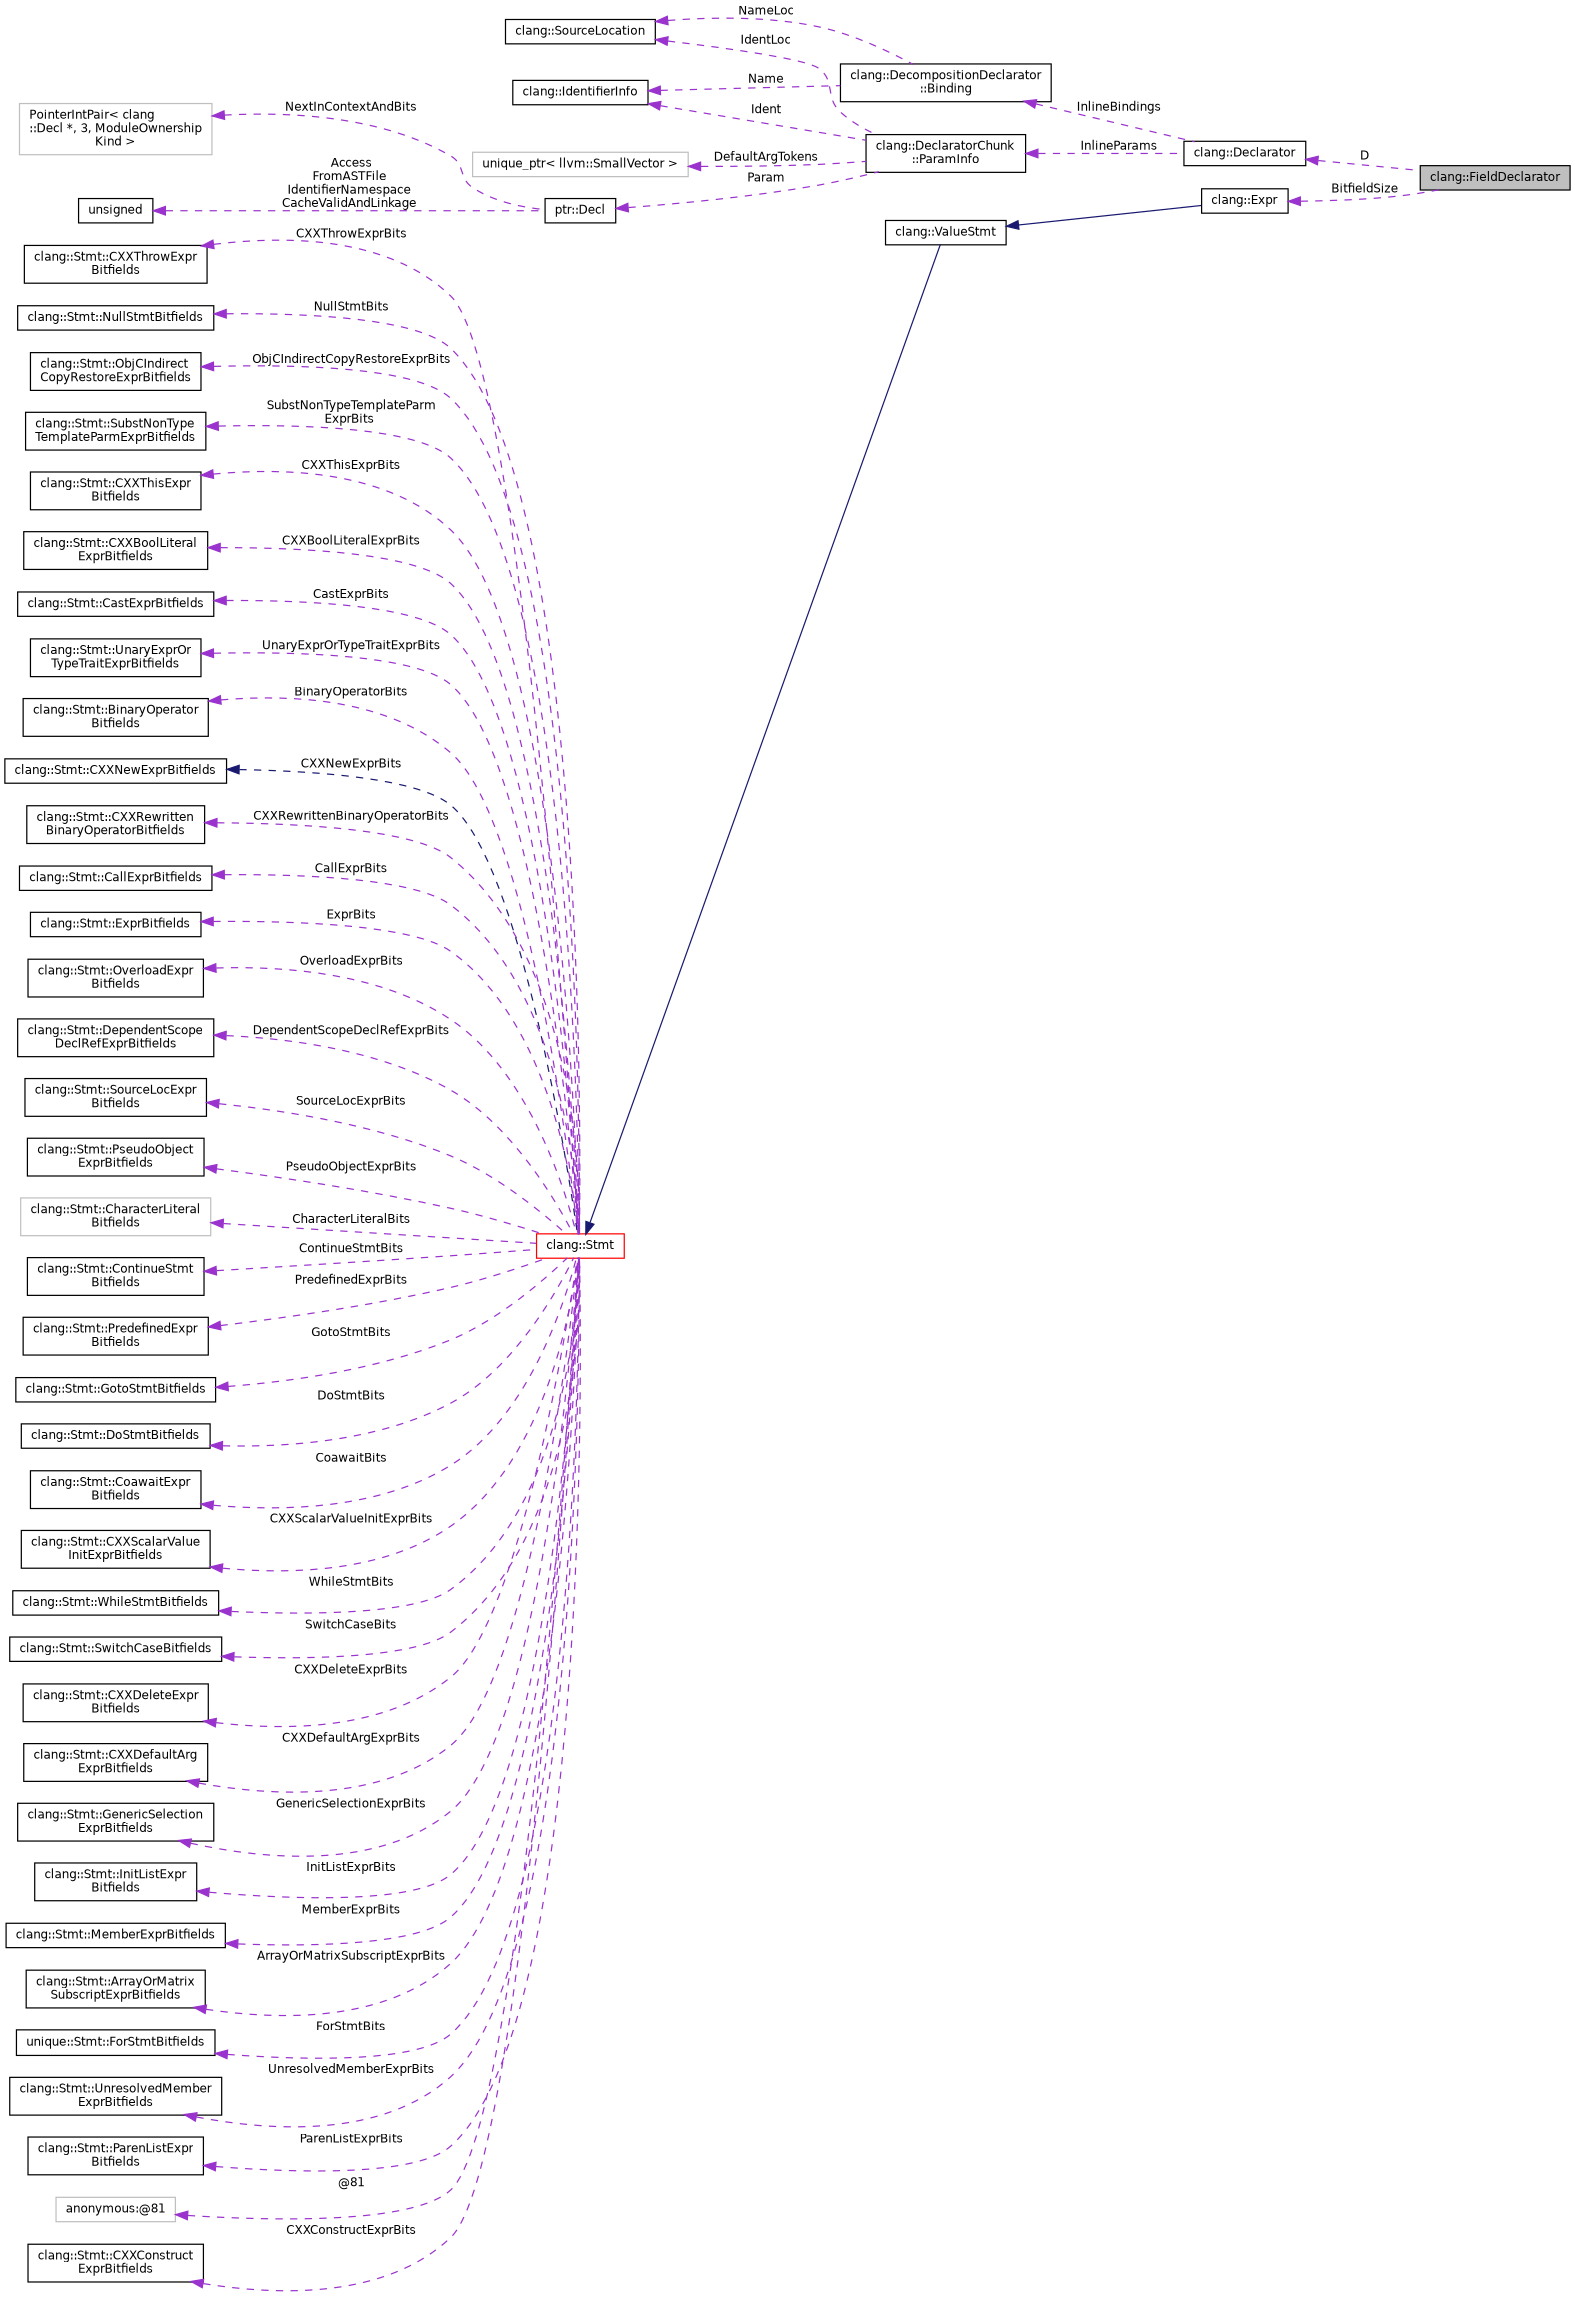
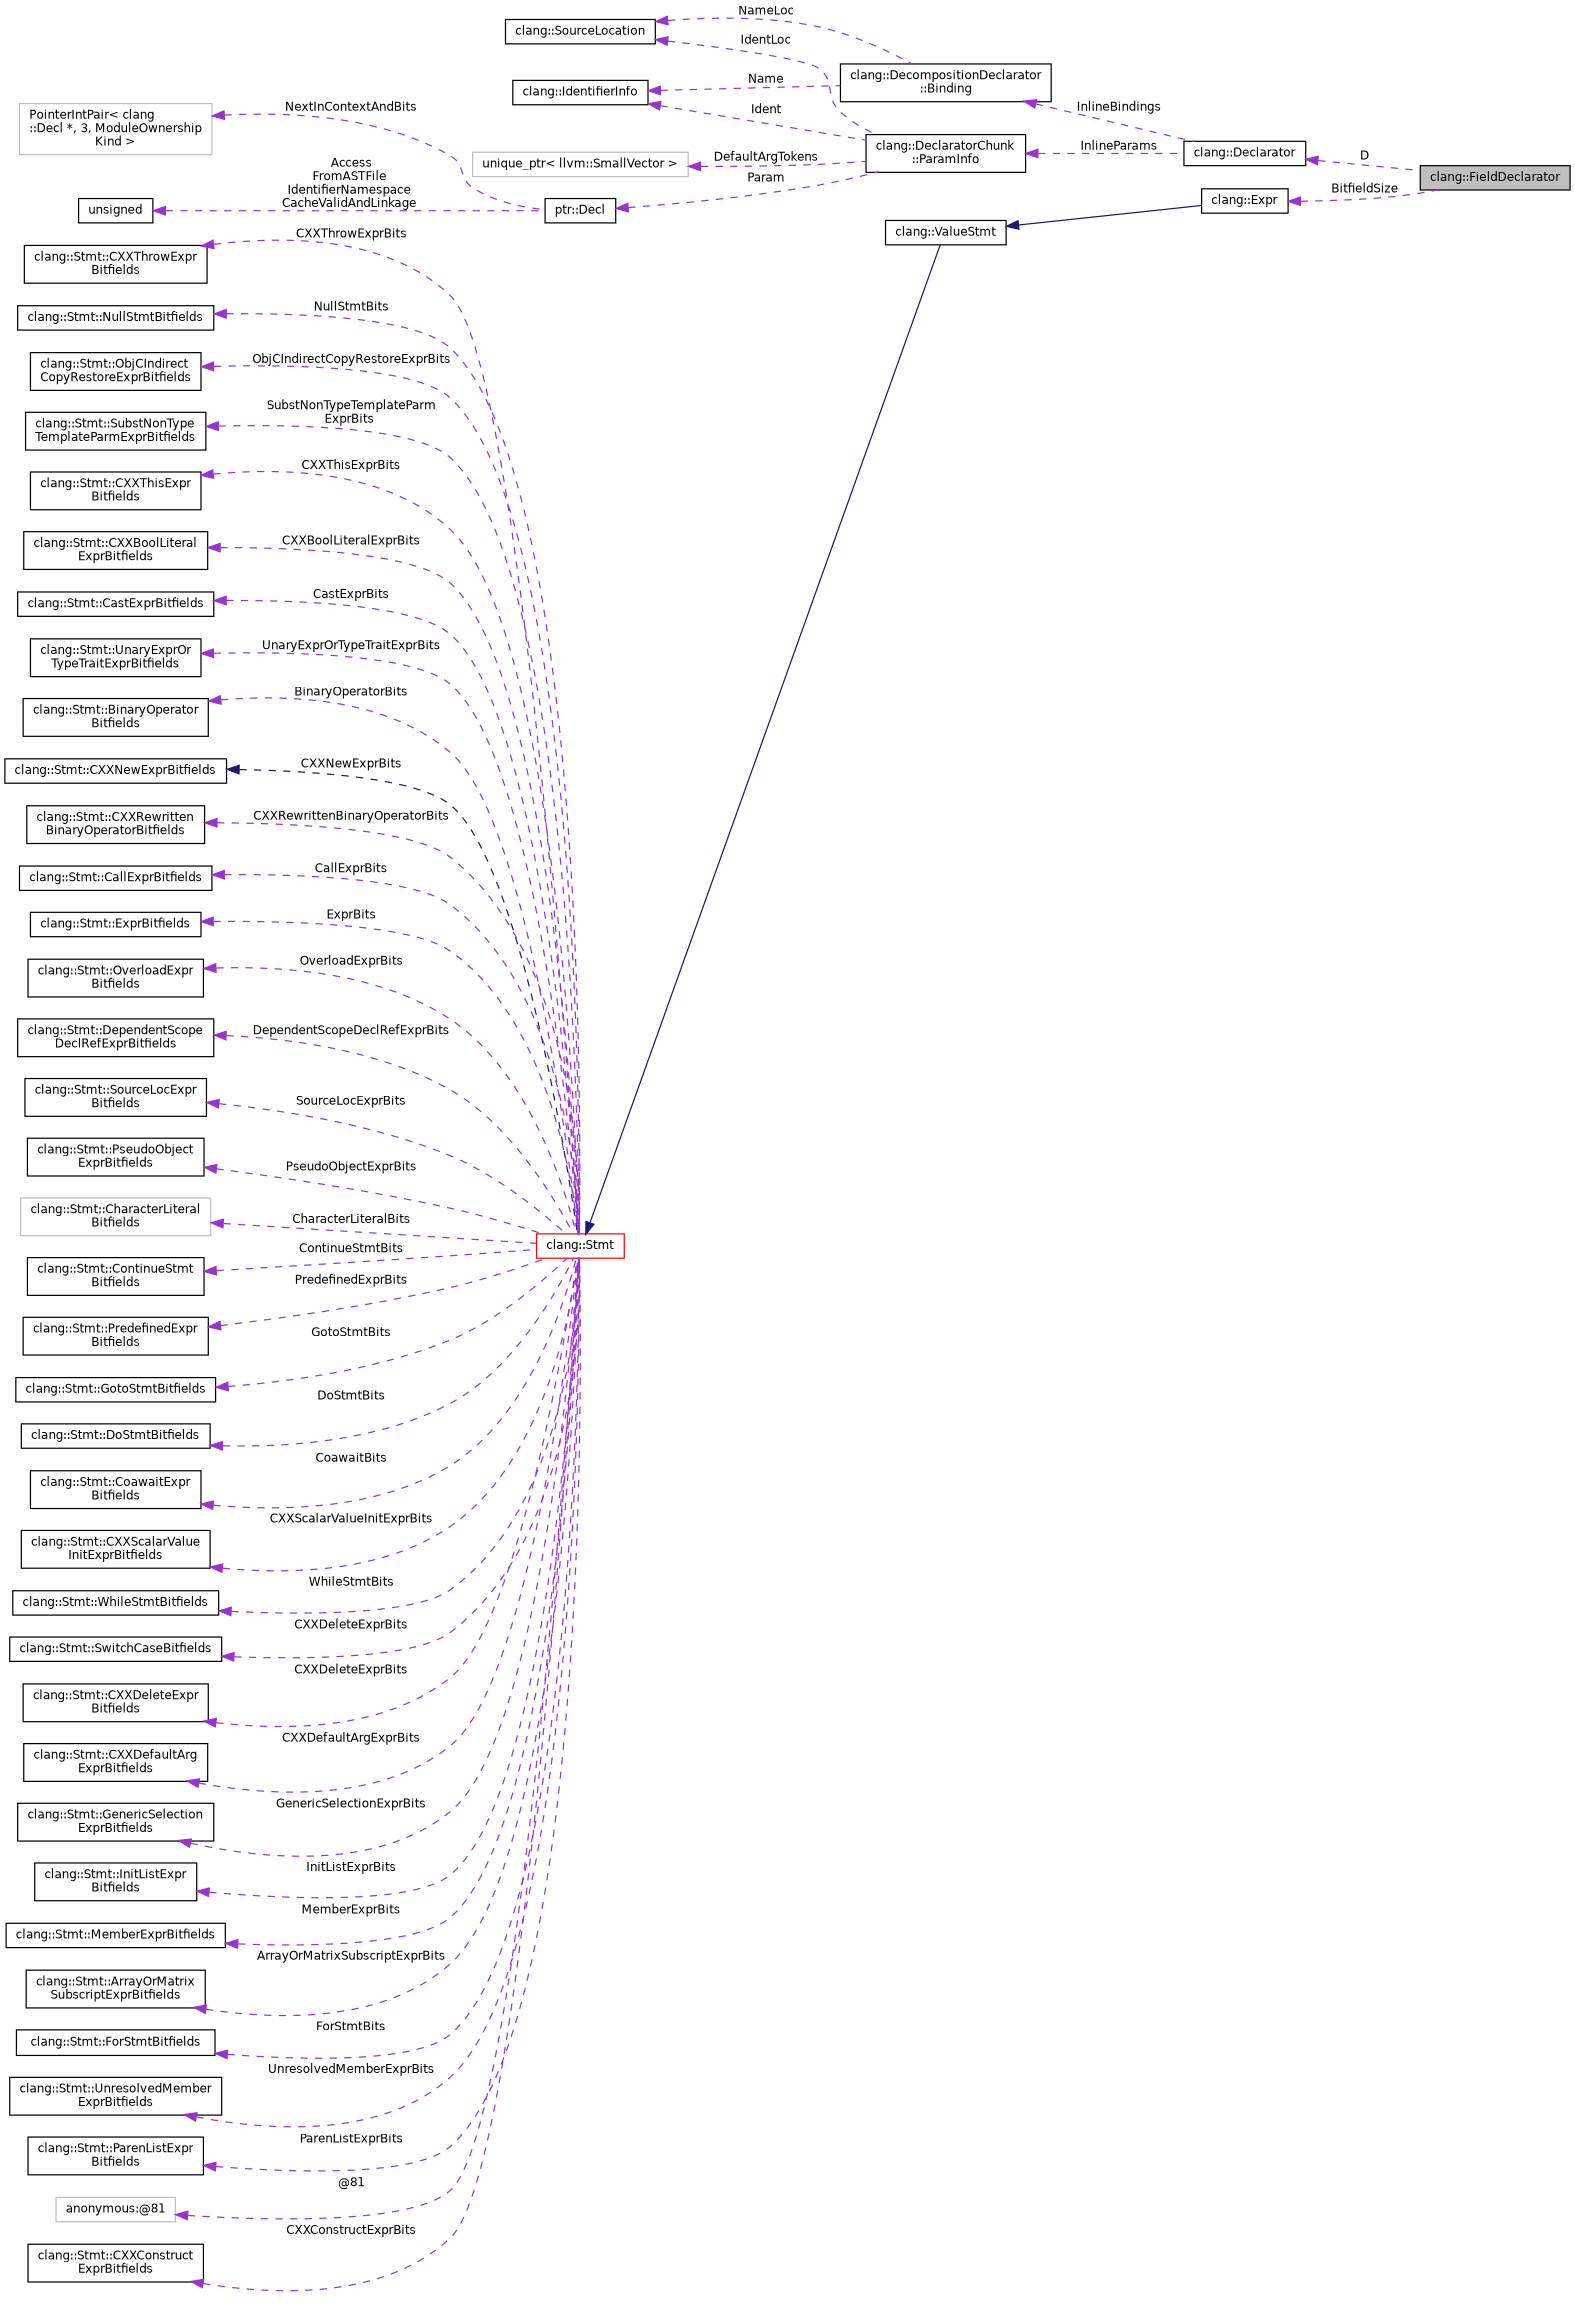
(350, 1625) -> (350, 1625)
(116, 2043) -> (116, 2043)
